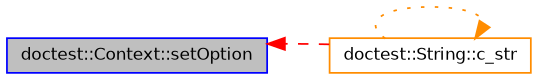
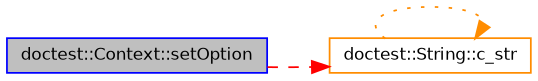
(307, 44) -> (290, 67)
